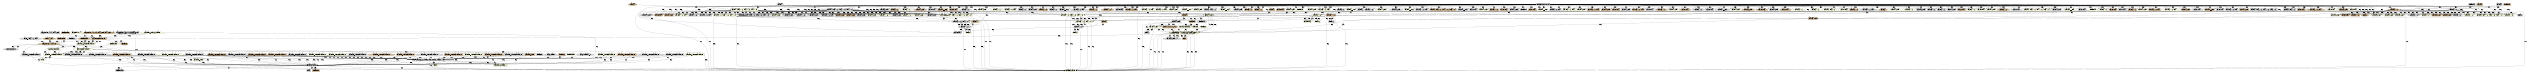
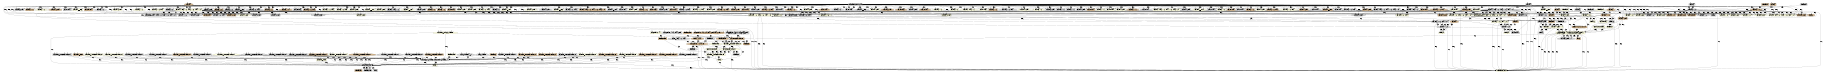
(1455, 5) -> (1540, 12)
(943, 10) -> (78, 10)
(11, 49) -> (693, 49)
(501, 65) -> none
(316, 71) -> (358, 71)
